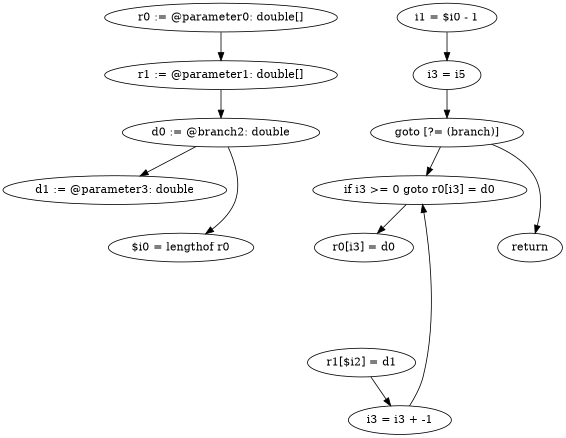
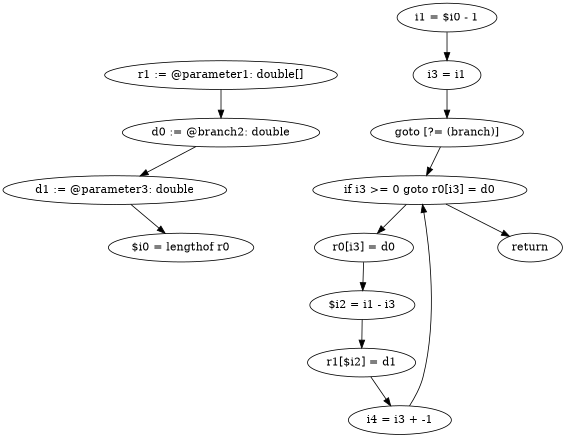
(221, 18) -> none
(447, 75) -> (447, 75)
(533, 175) -> (474, 218)
(237, 192) -> (145, 216)
none -> (362, 305)
(400, 420) -> (400, 420)
